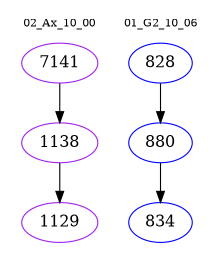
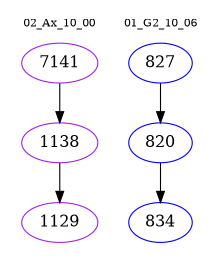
(161, 63) -> (161, 63)
(161, 143) -> (161, 143)
